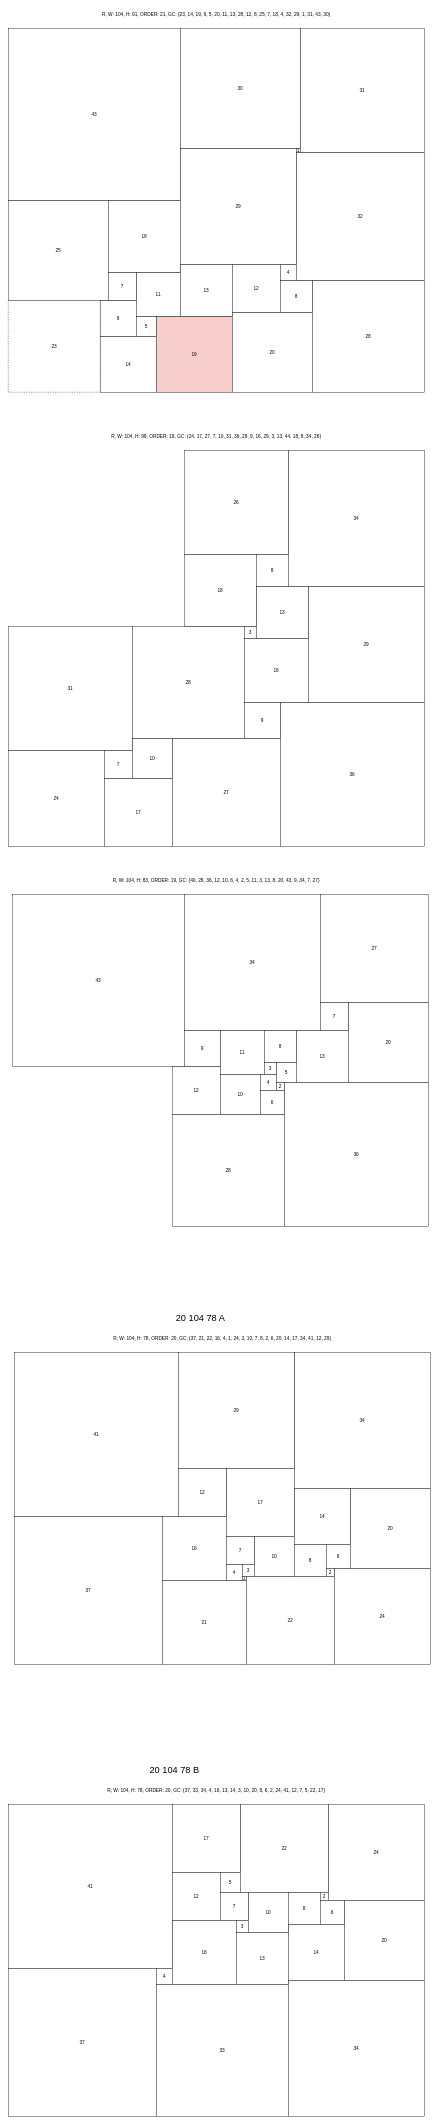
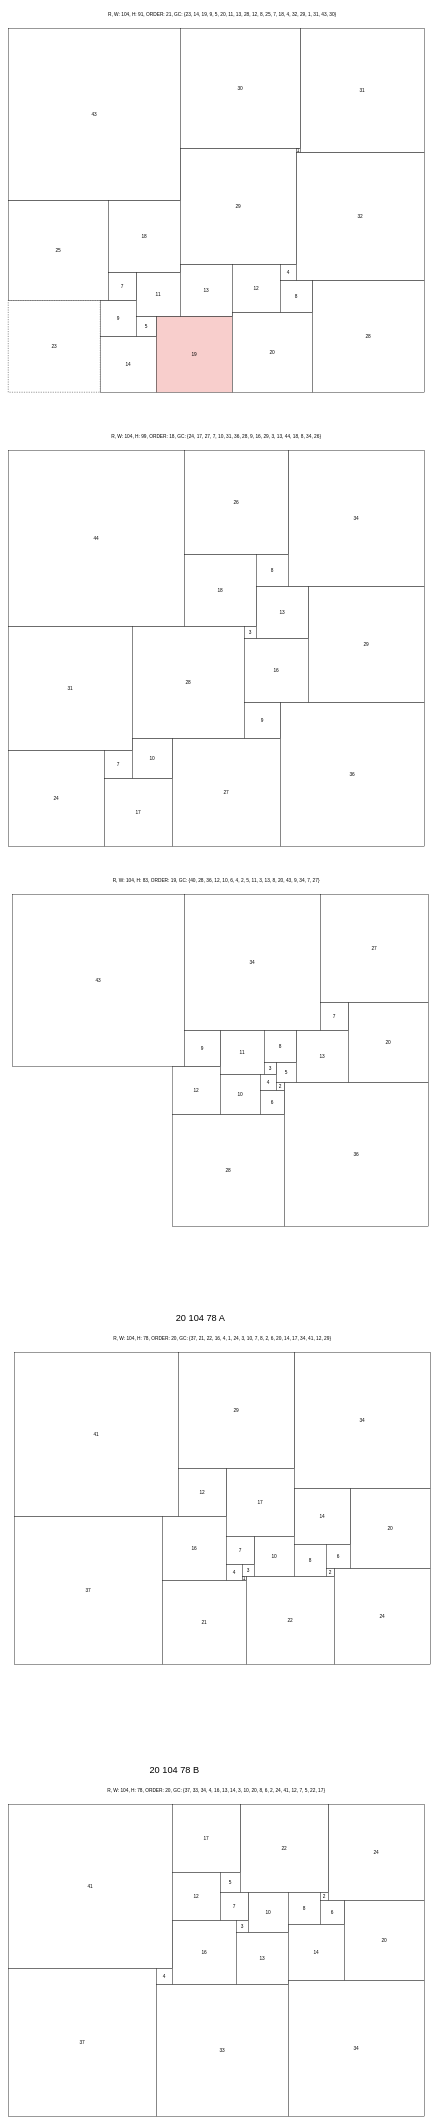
(216, 14) -> (222, 14)
none -> (96, 538)
